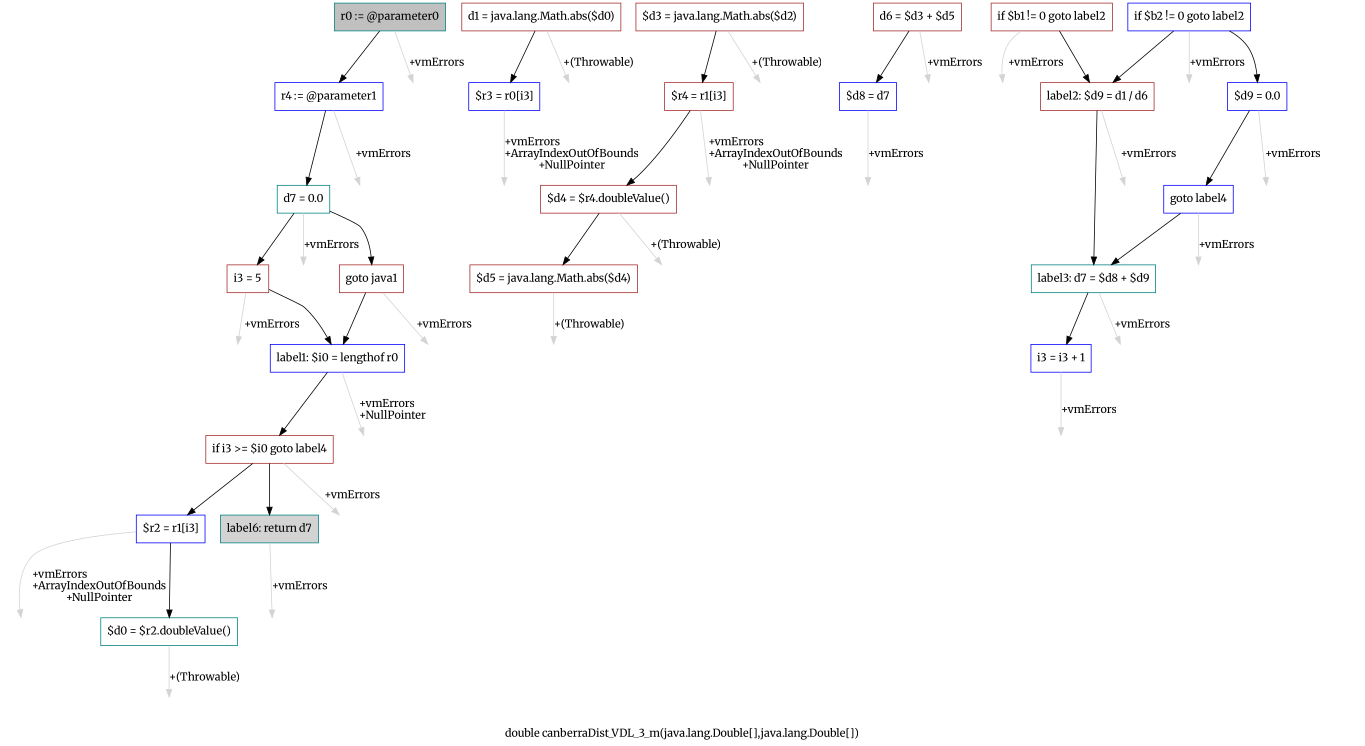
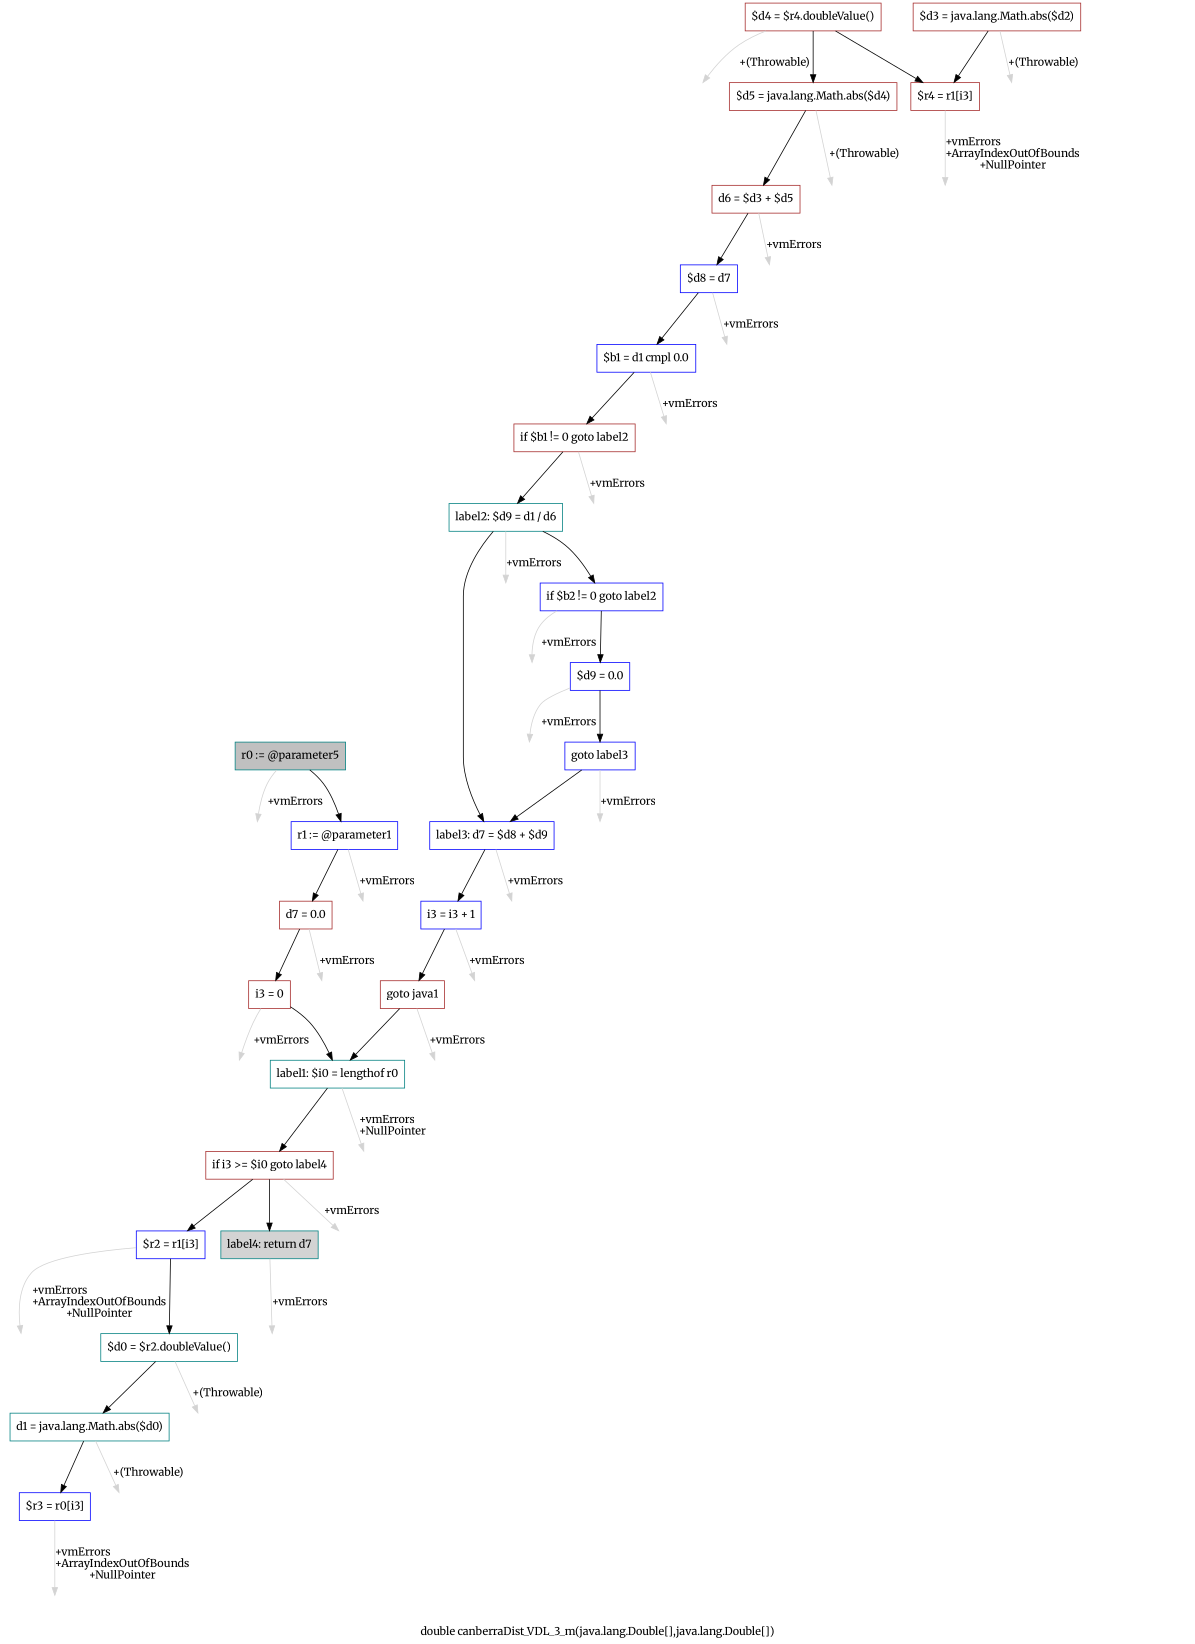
(390, 17) -> (290, 756)
(541, 17) -> (90, 1427)
(1146, 54) -> (570, 550)
(329, 97) -> (344, 836)
(1097, 97) -> (506, 517)
none -> (787, 144)
(664, 147) -> (876, 55)
(303, 199) -> (306, 915)
(1198, 199) -> (600, 756)
(360, 226) -> (433, 951)
(248, 279) -> (270, 995)
(1093, 279) -> (492, 836)
(337, 358) -> (337, 1074)
none -> (646, 358)
(270, 529) -> (270, 1245)
none -> (132, 1384)
